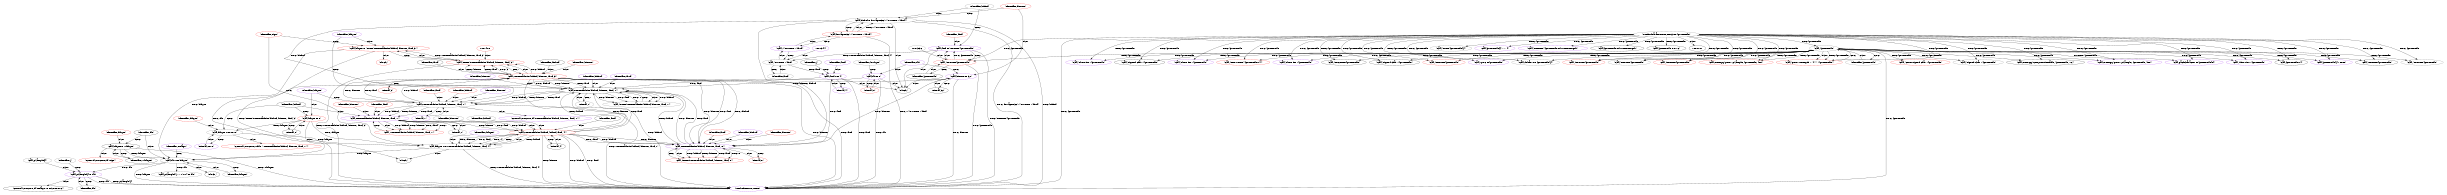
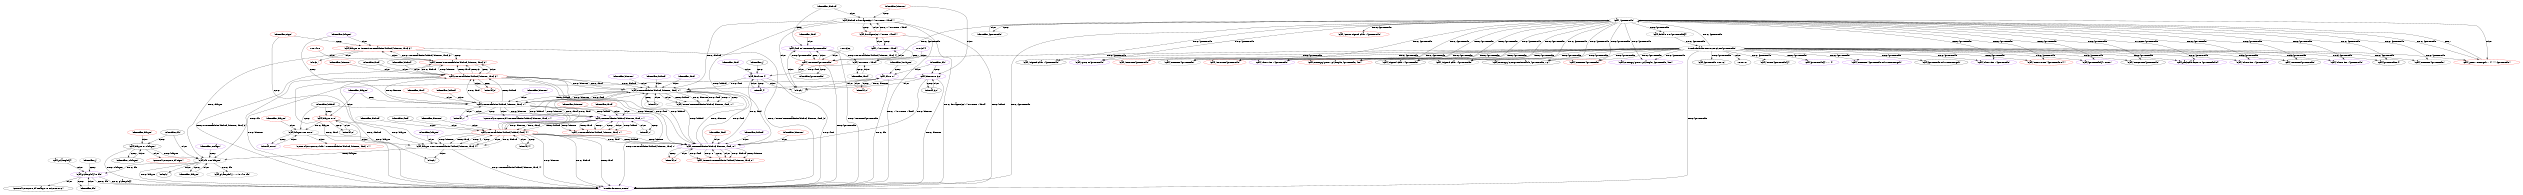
(851, 34) -> (878, 34)
(1463, 39) -> (1685, 42)
none -> (477, 86)
